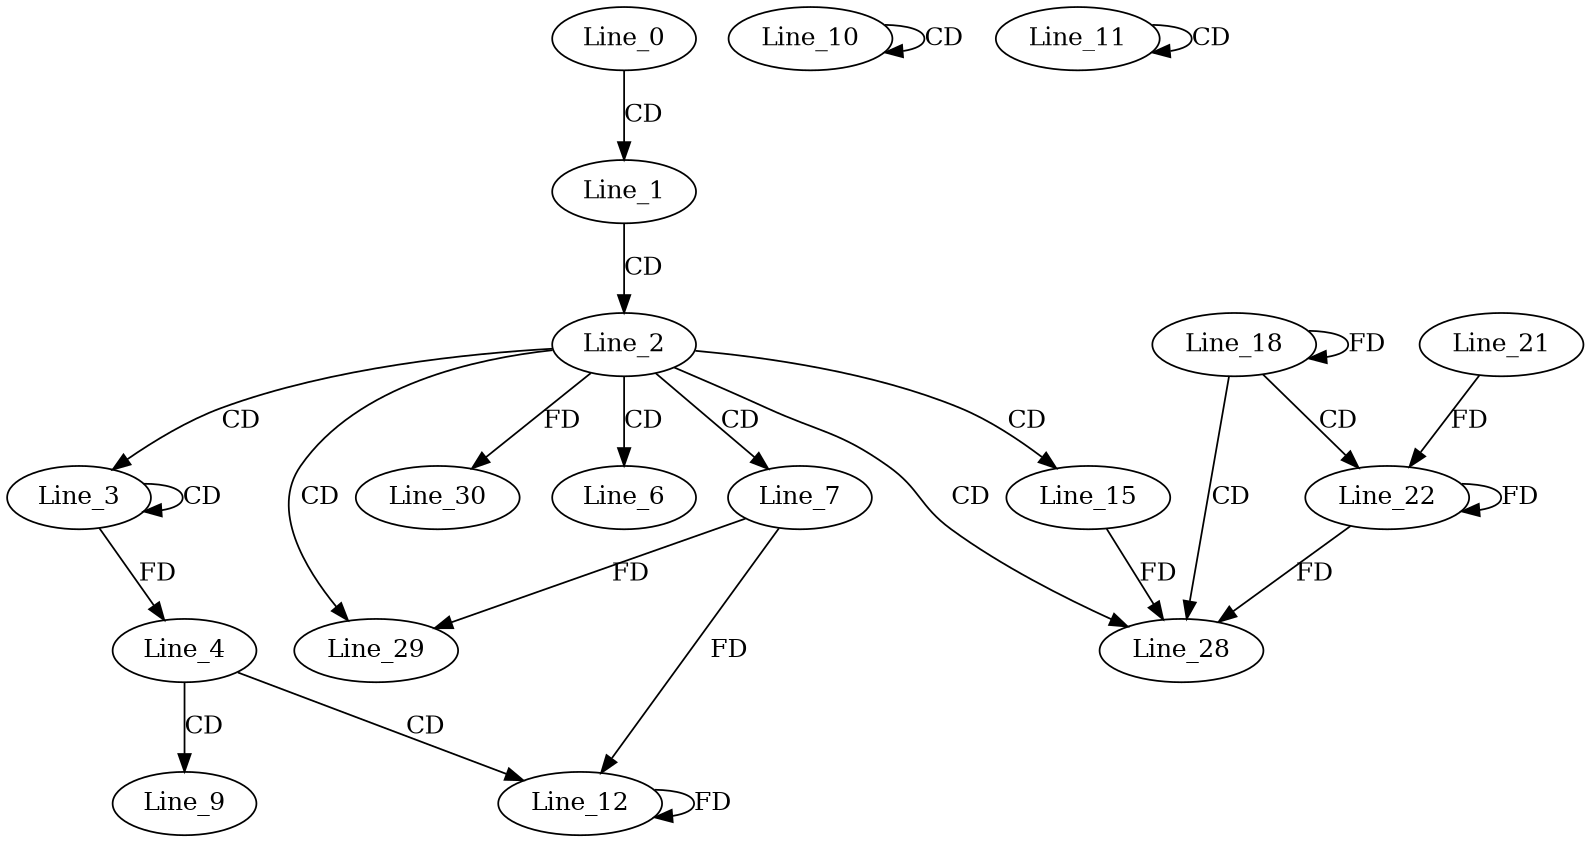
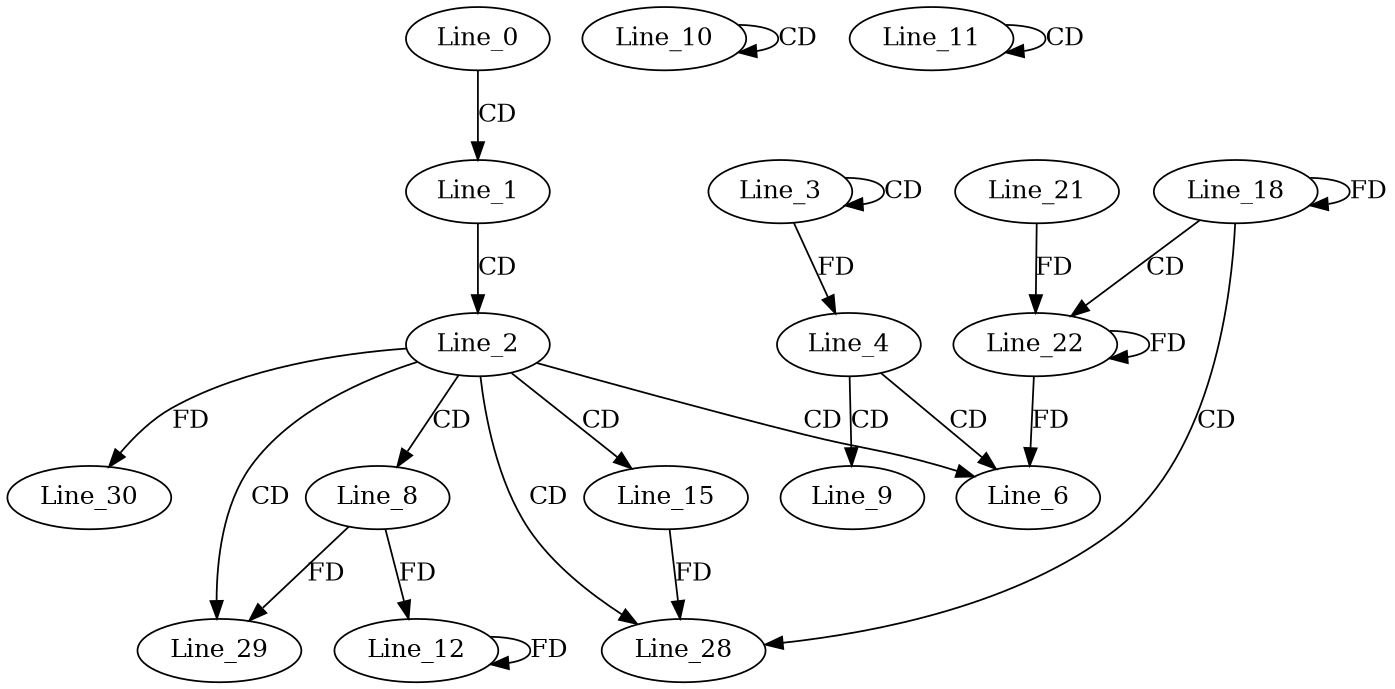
(332, 377) -> none
(800, 498) -> (378, 498)
(1292, 569) -> (1032, 412)
(372, 723) -> (932, 415)
